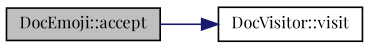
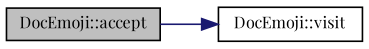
(290, 24) -> (290, 24)
